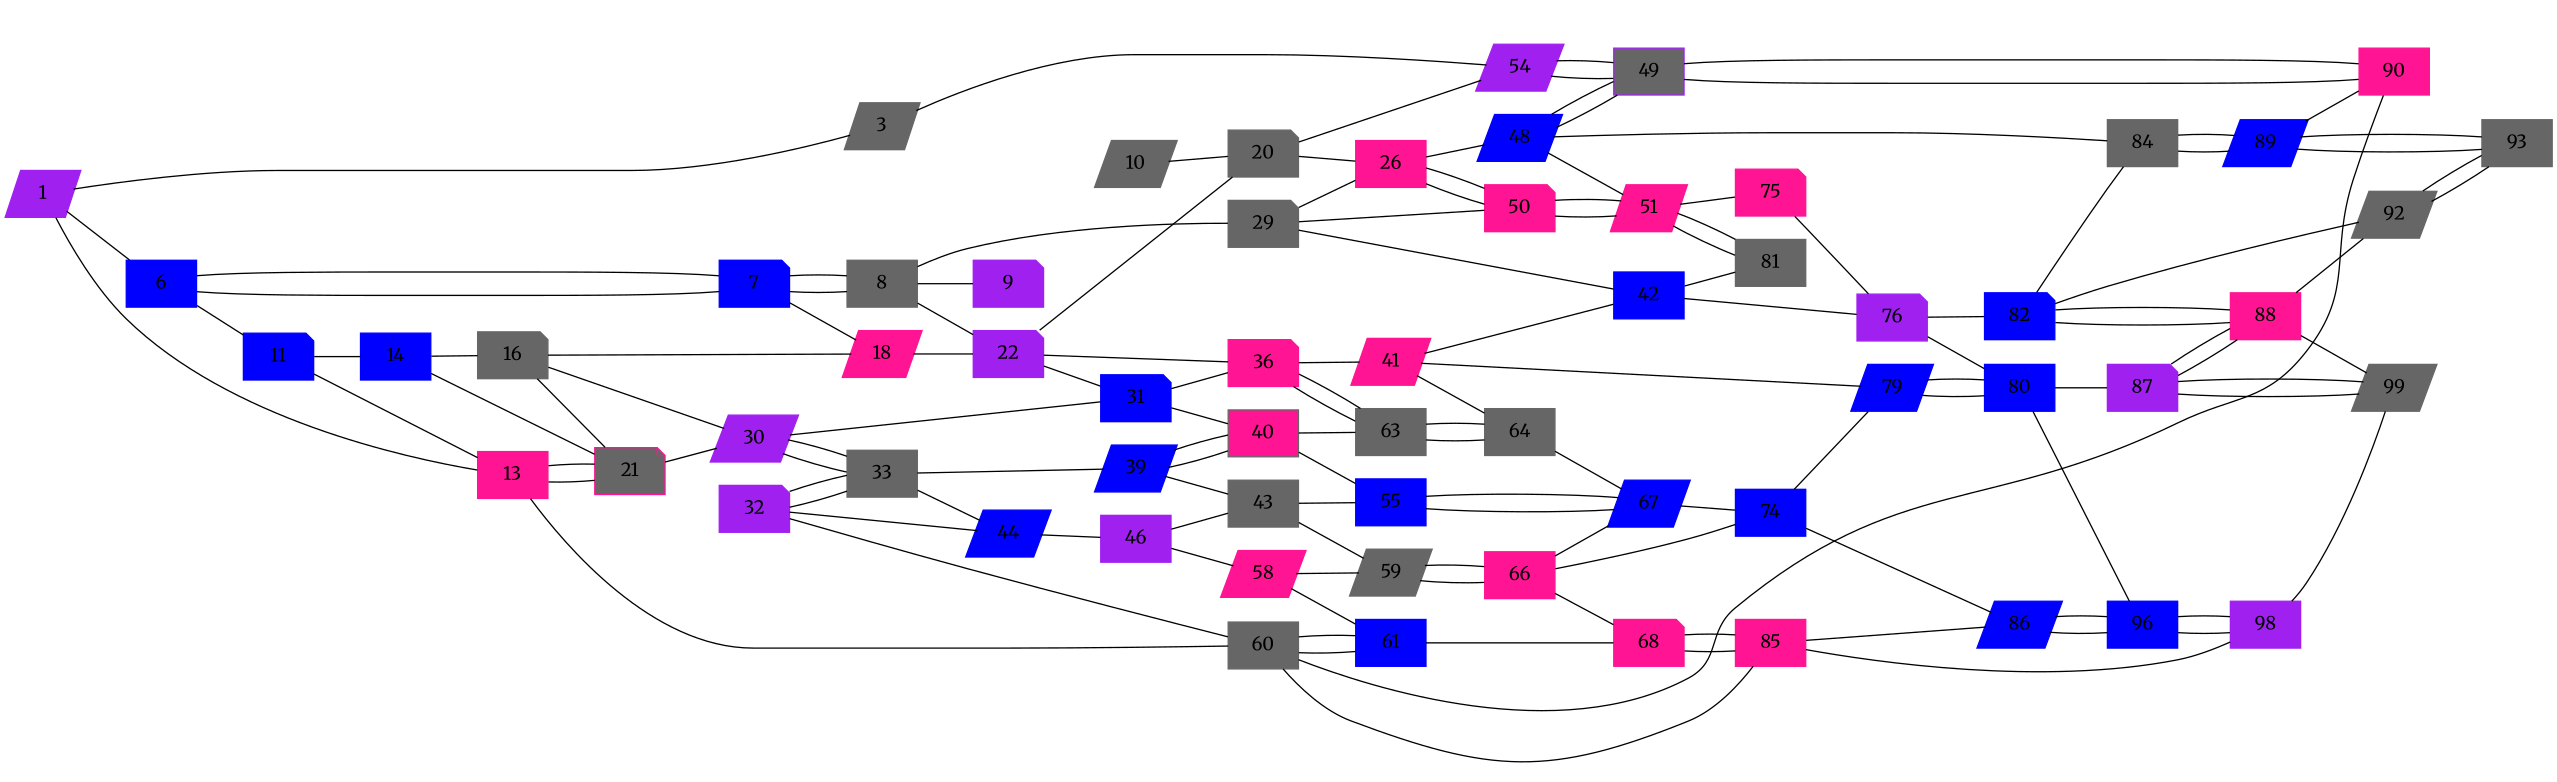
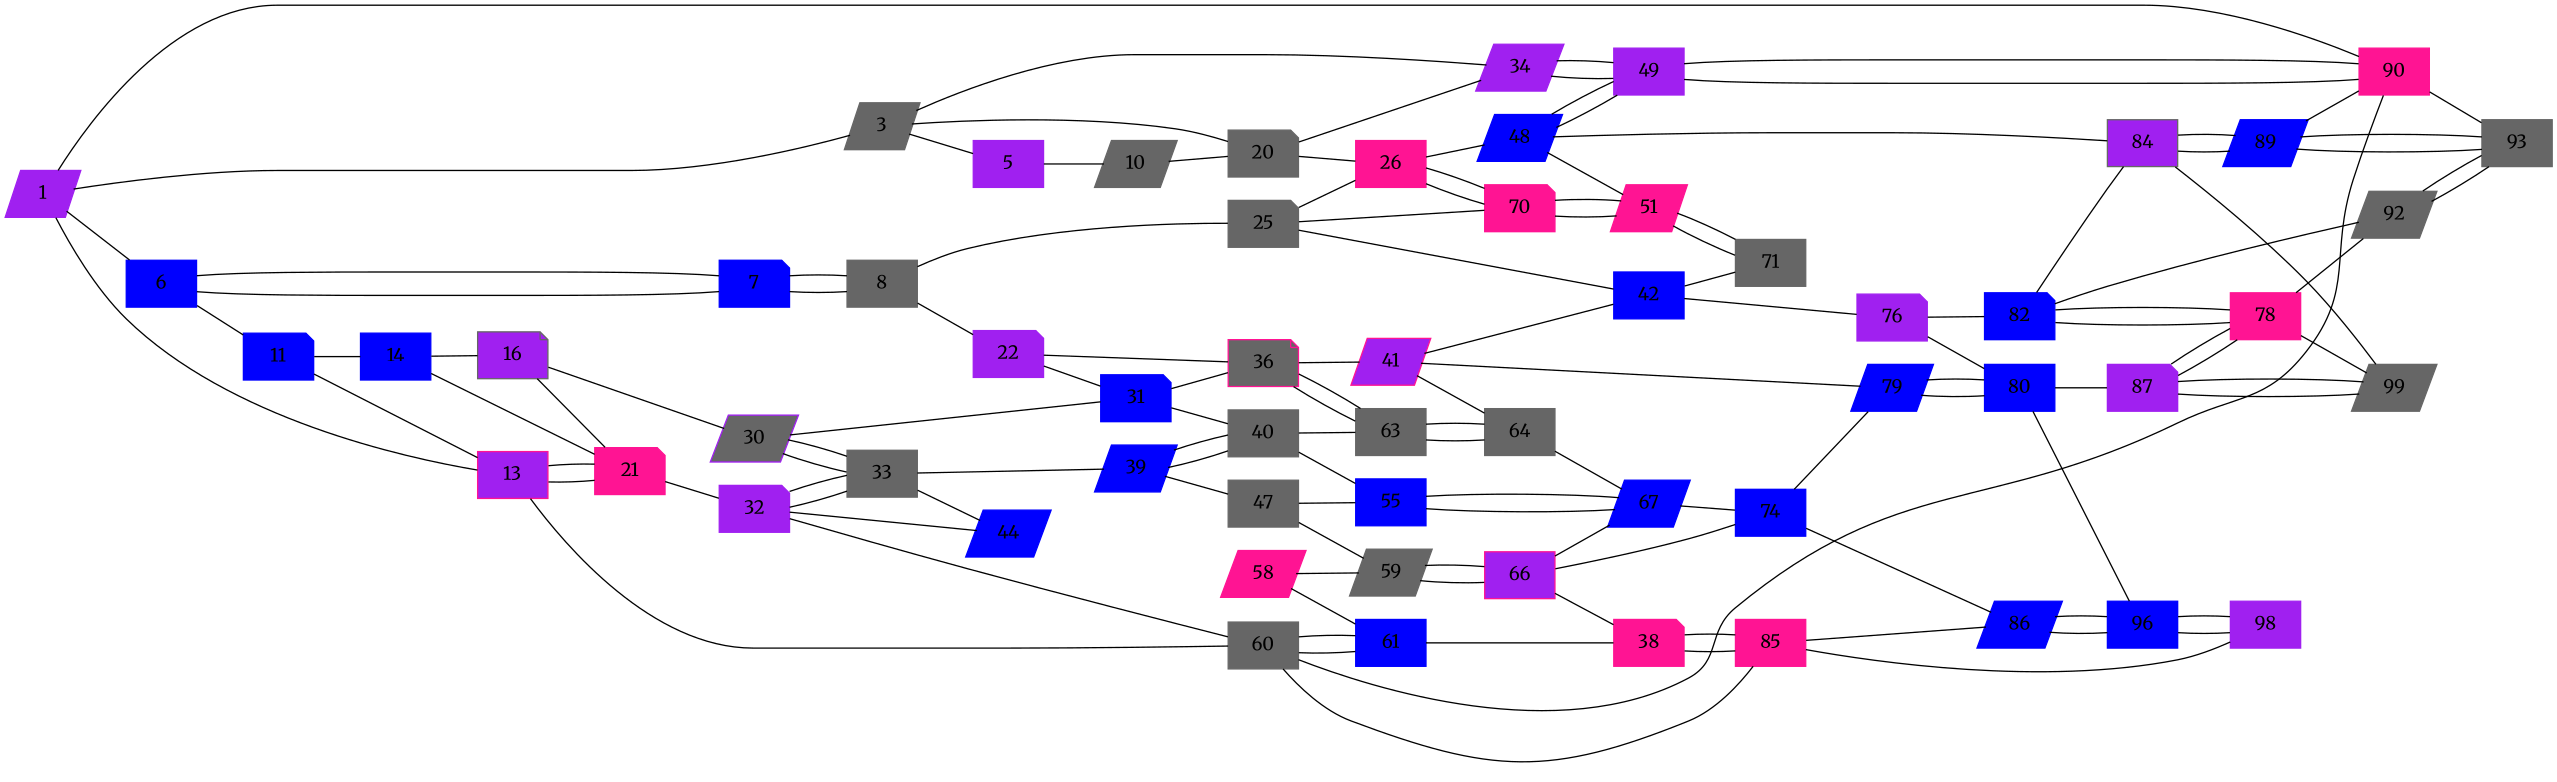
none -> (1179, 5)
(1520, 68) -> (1520, 68)
(1649, 72) -> (1649, 72)
none -> (2456, 107)
(2142, 143) -> (2142, 143)
none -> (1008, 164)
(1771, 193) -> none
(1520, 208) -> (1520, 208)
(1263, 224) -> (1263, 224)
(1136, 254) -> (1071, 121)
(1771, 263) -> (1771, 263)
(1008, 284) -> none
(2265, 316) -> (2265, 316)
(882, 354) -> none
(513, 355) -> (513, 355)
(1391, 362) -> (1391, 362)
(1263, 363) -> (1263, 363)
(1263, 433) -> (1263, 433)
(754, 439) -> (754, 439)
(691, 455) -> (692, 490)
(630, 471) -> (630, 471)
(513, 475) -> (513, 475)
(1263, 504) -> (1263, 504)
(2346, 510) -> (2283, 258)
(1136, 539) -> none
(1520, 575) -> (1520, 575)
(1649, 643) -> (1649, 643)
